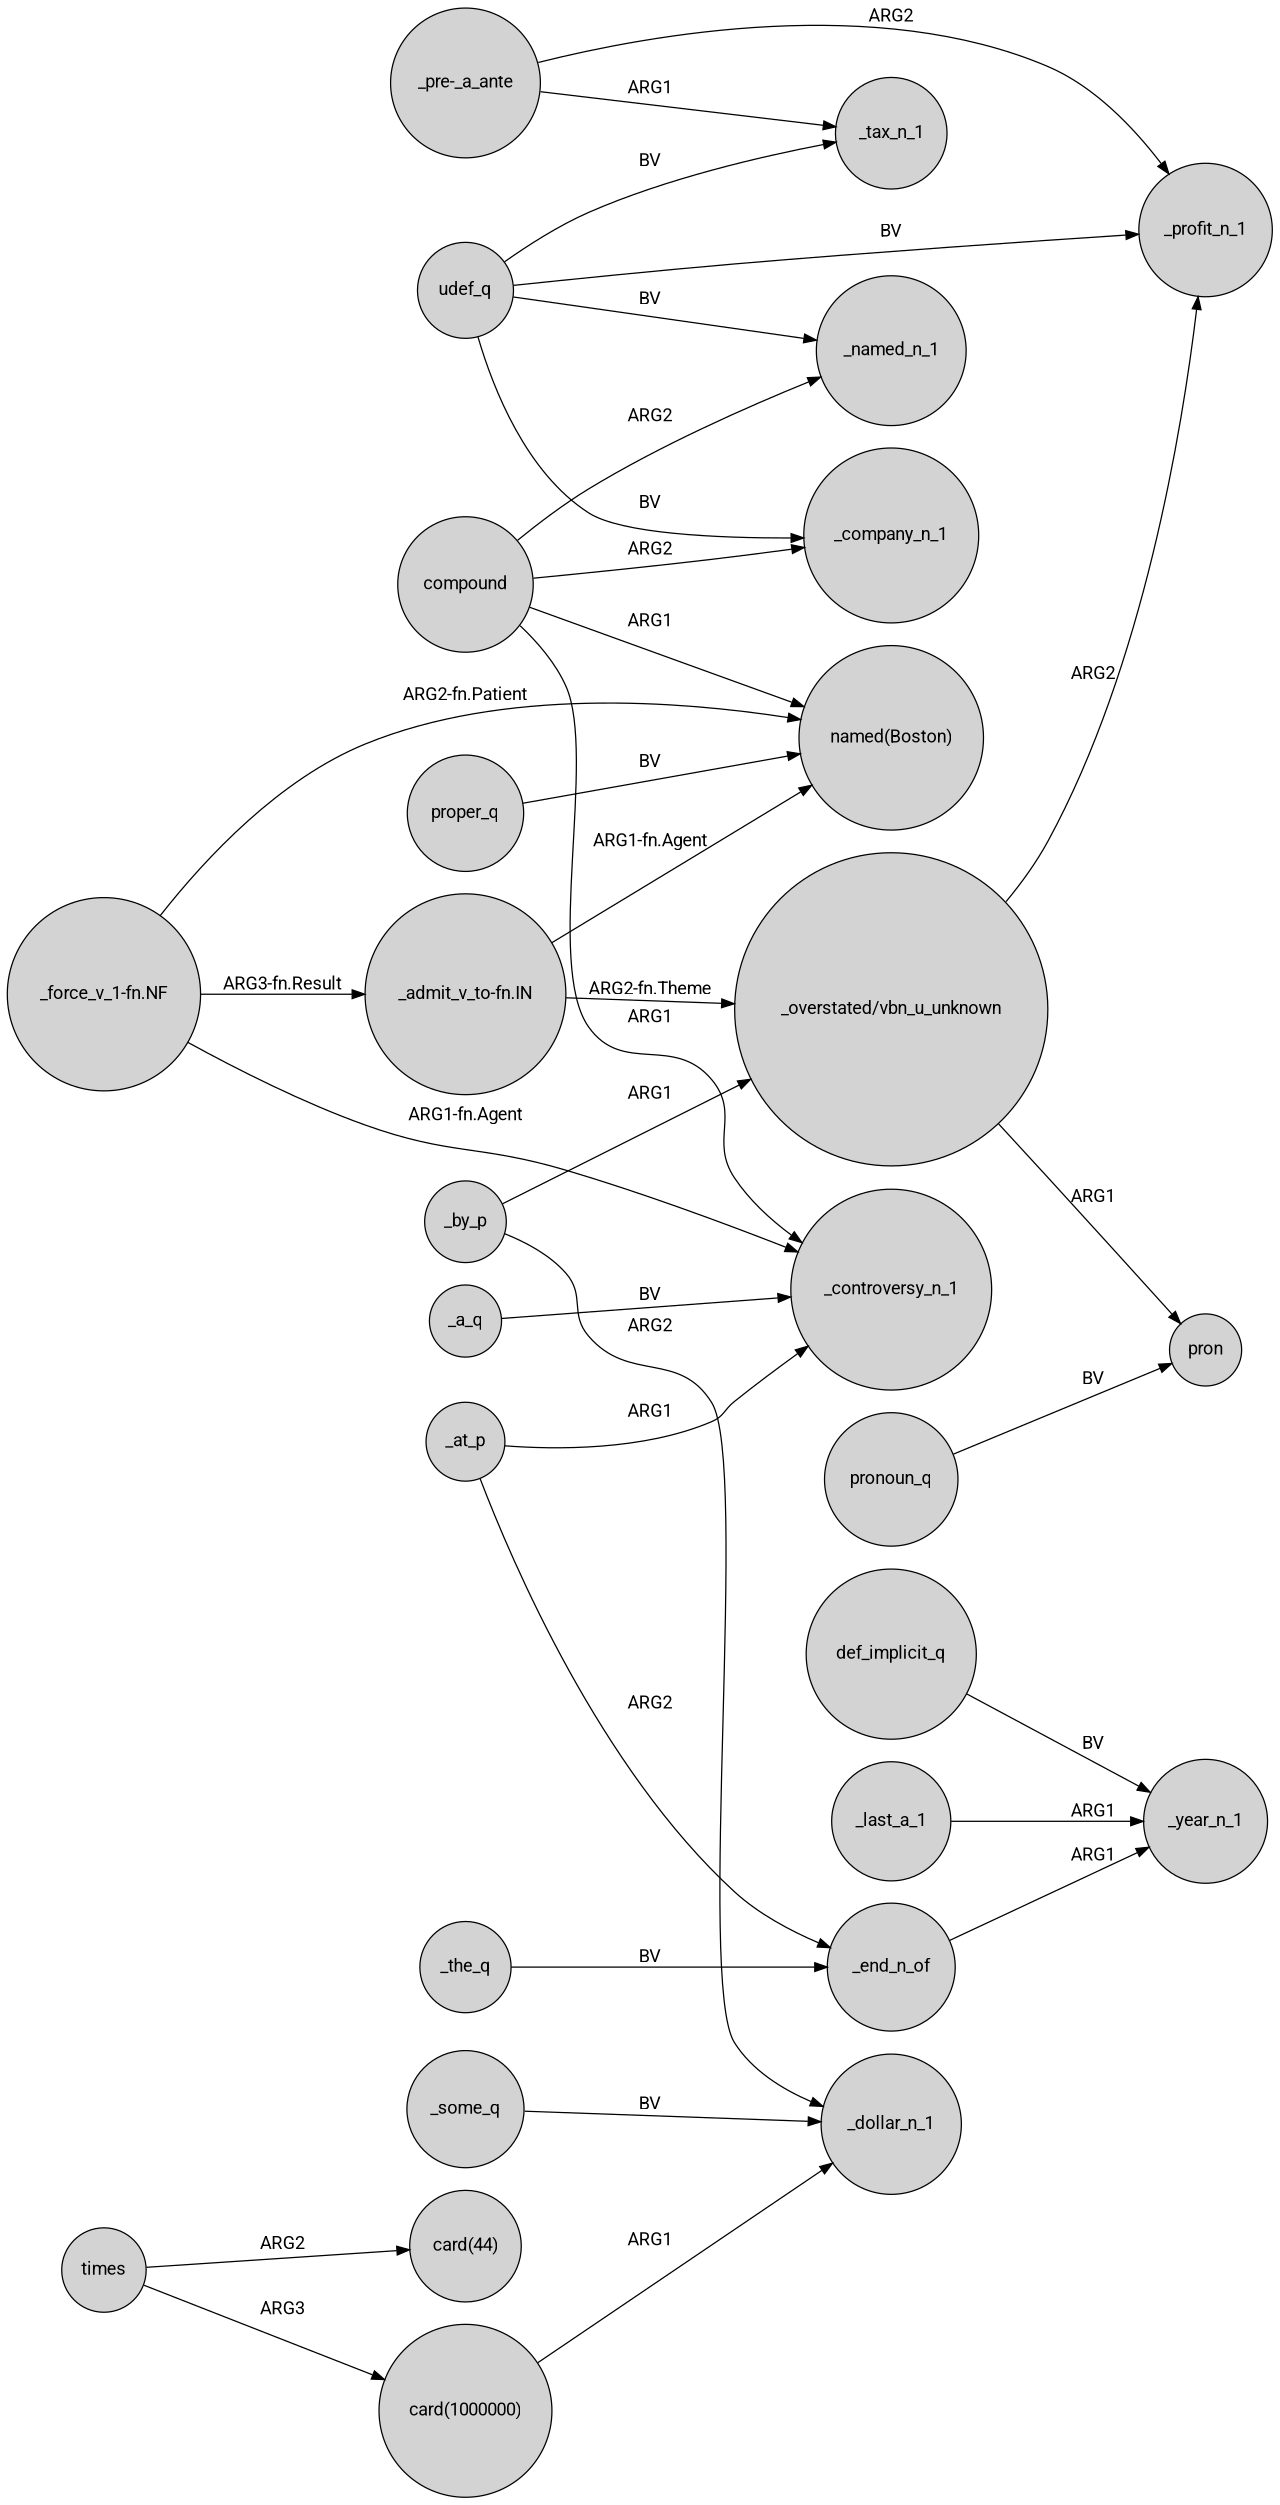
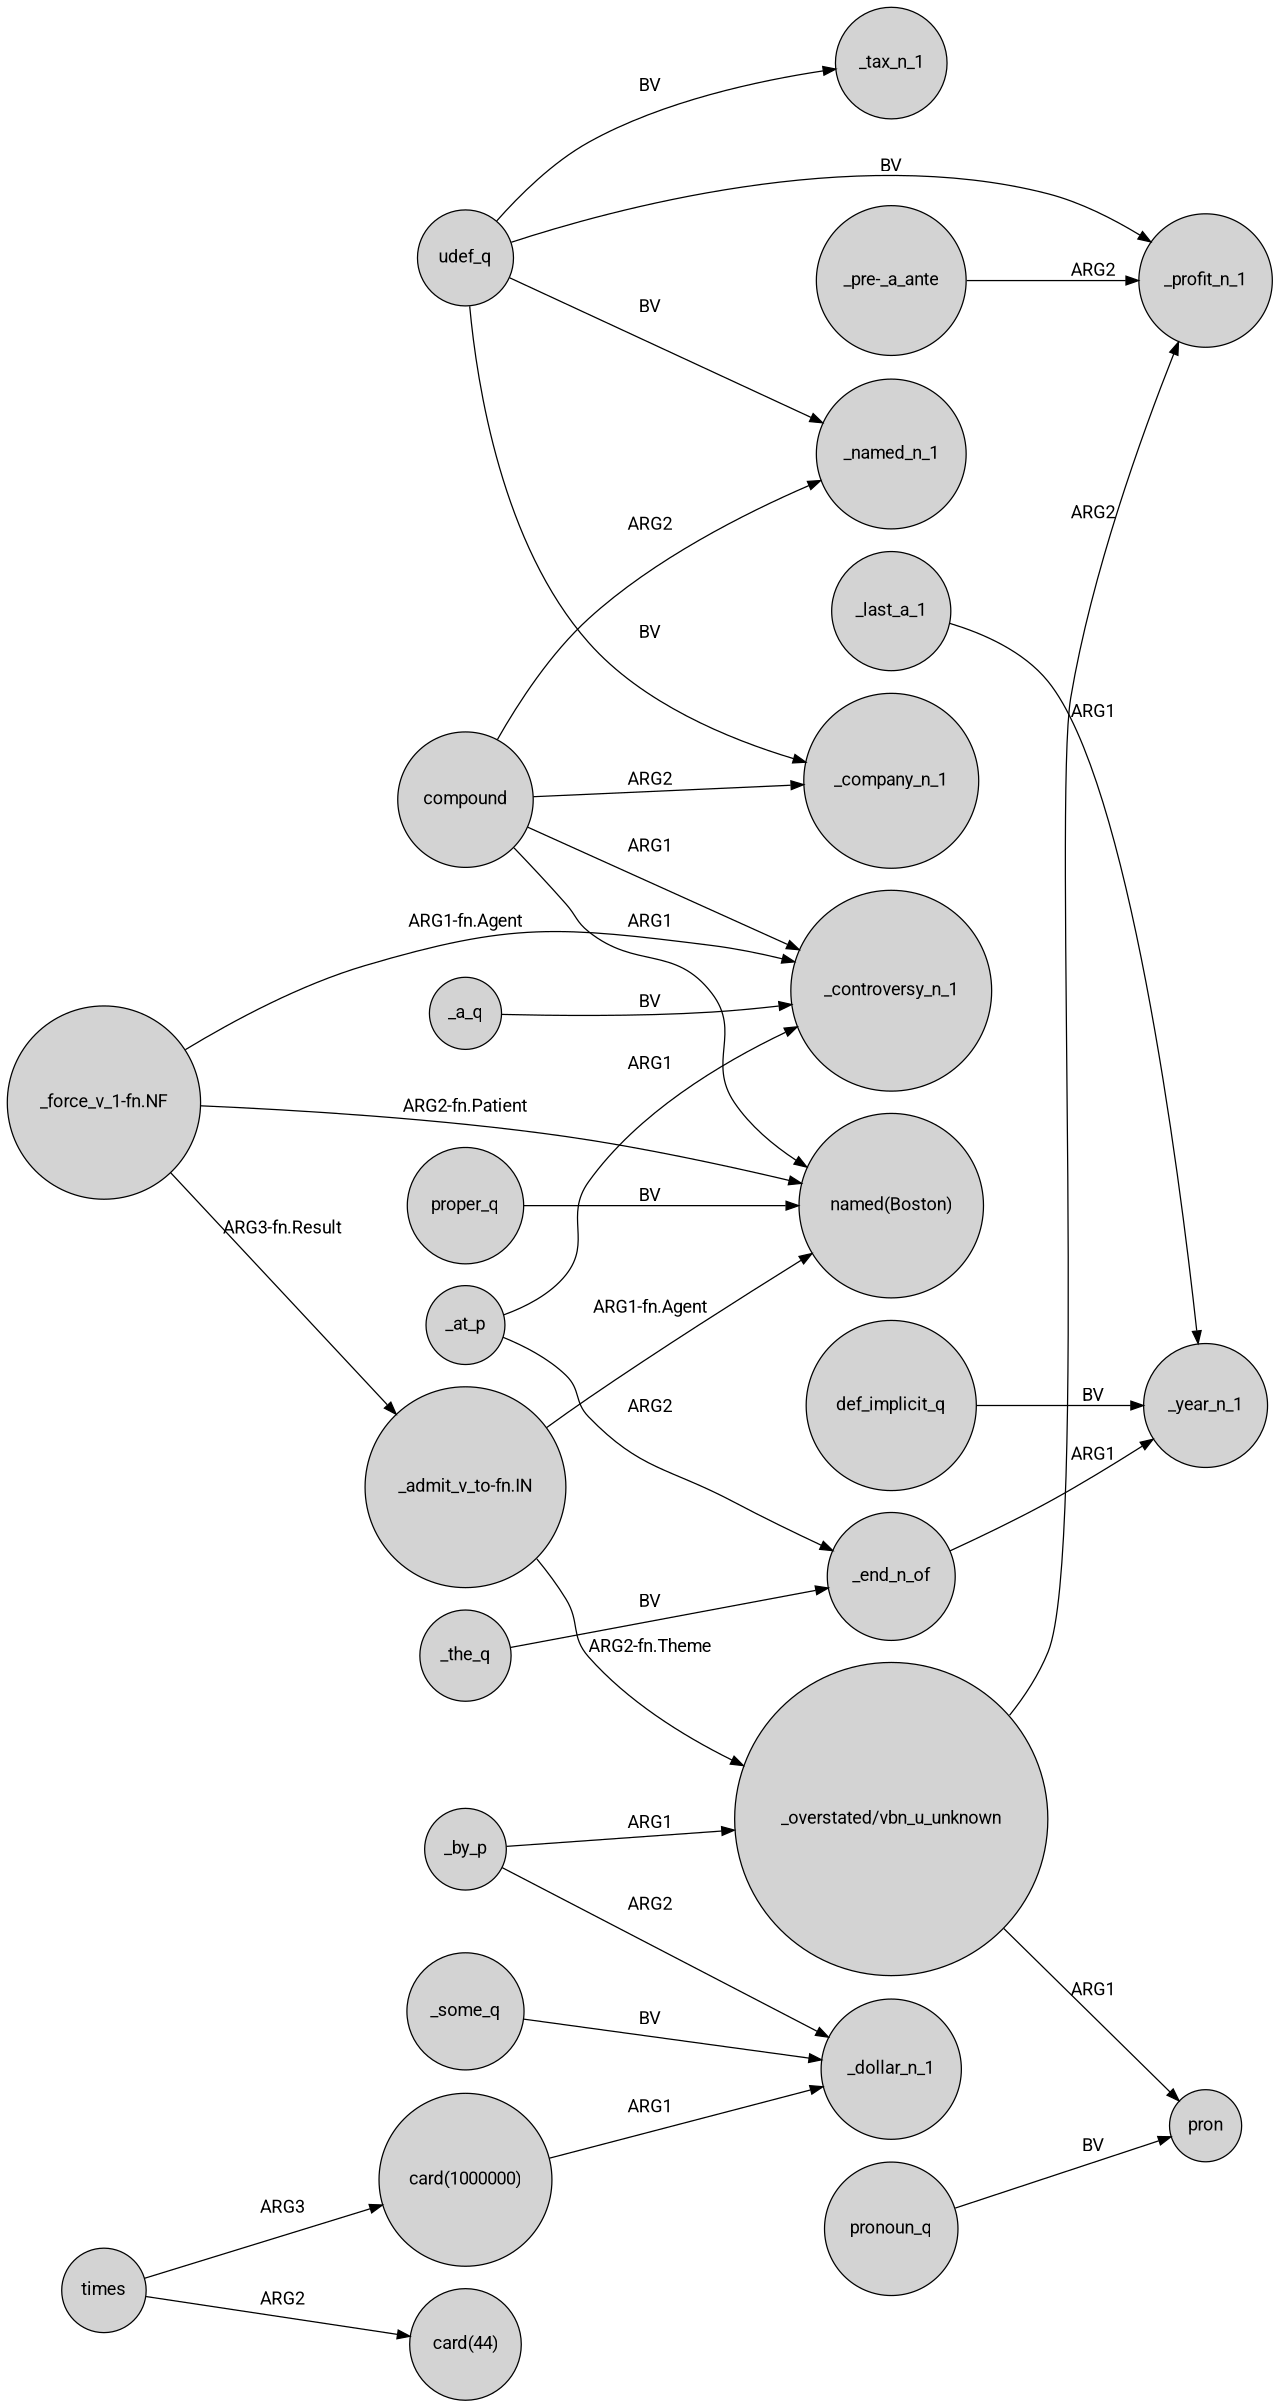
(682, 109) -> none
